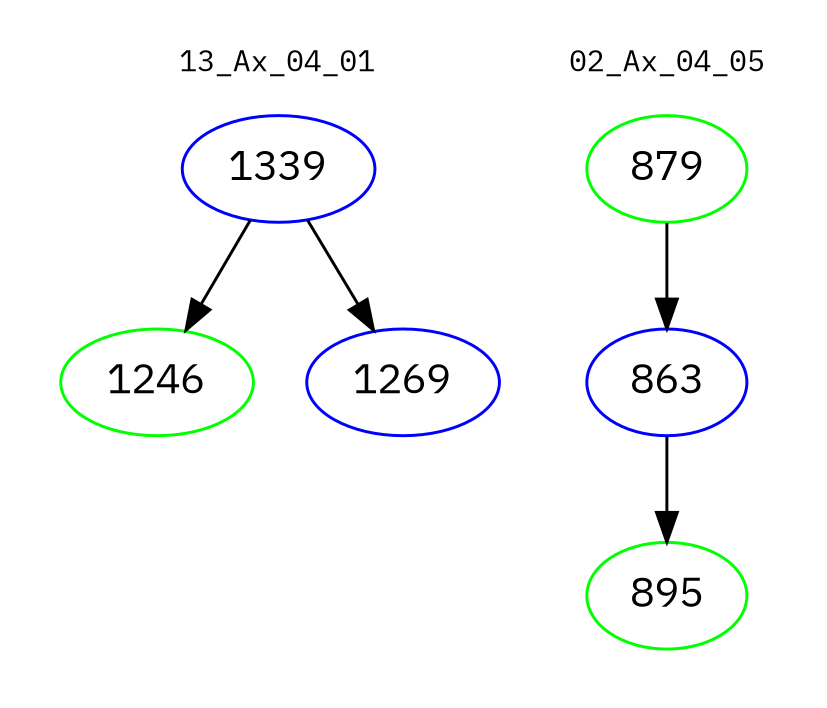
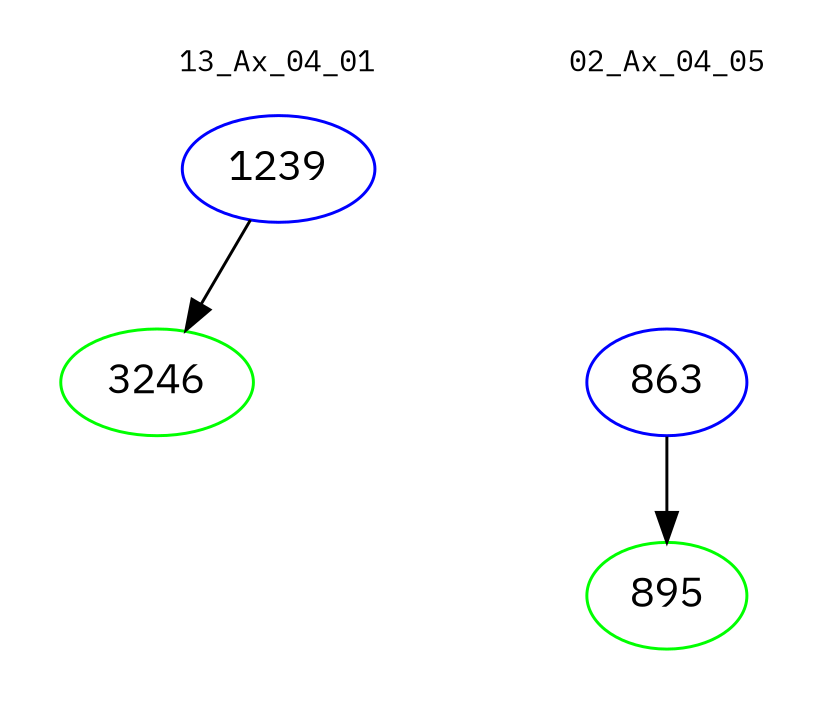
(279, 169) -> (279, 169)
(667, 169) -> none
(157, 382) -> (157, 382)
(403, 382) -> none
